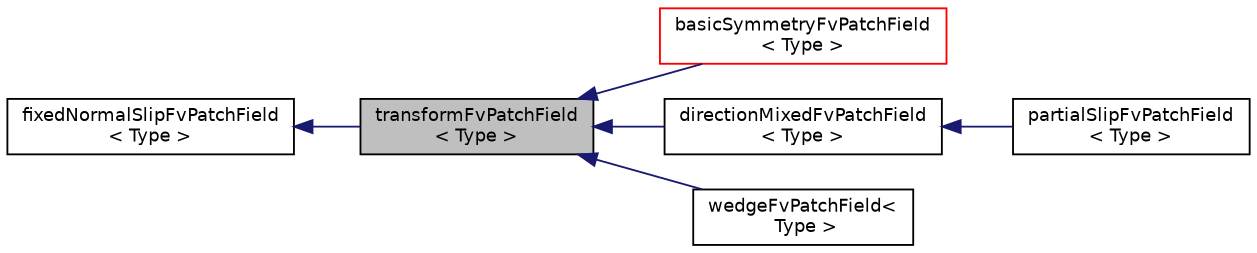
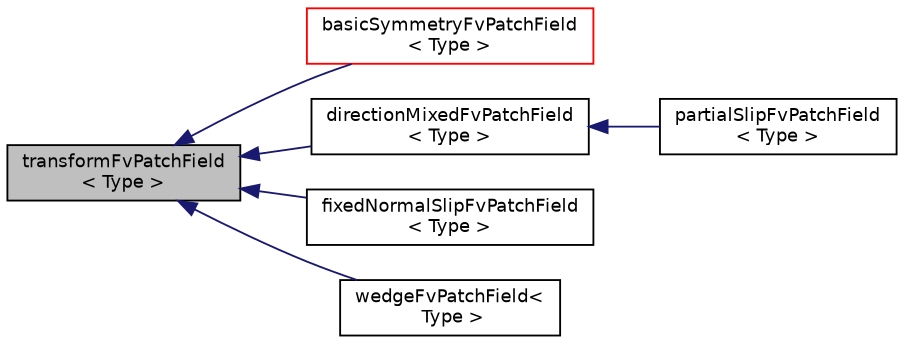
(337, 127) -> (283, 194)
